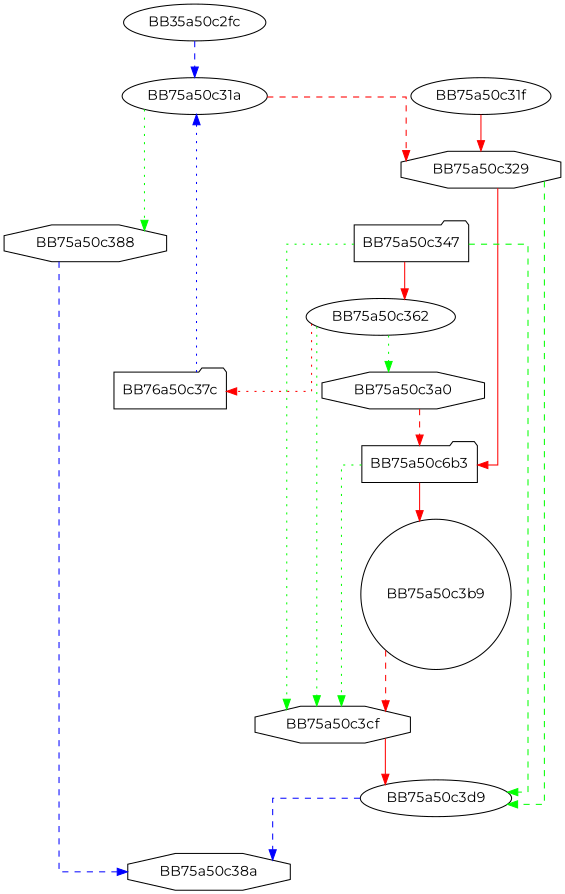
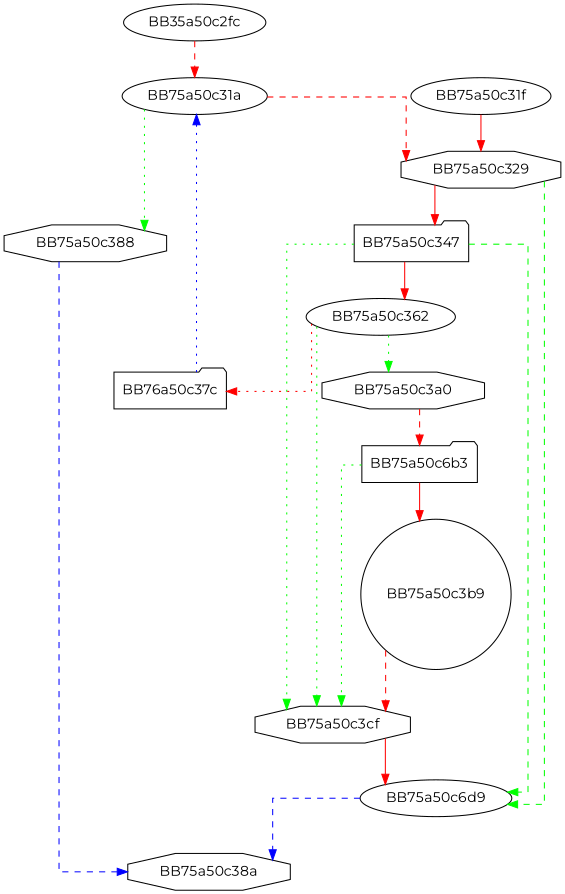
(195, 54) -> (195, 54)
(498, 332) -> (435, 200)
(436, 798) -> (436, 798)
